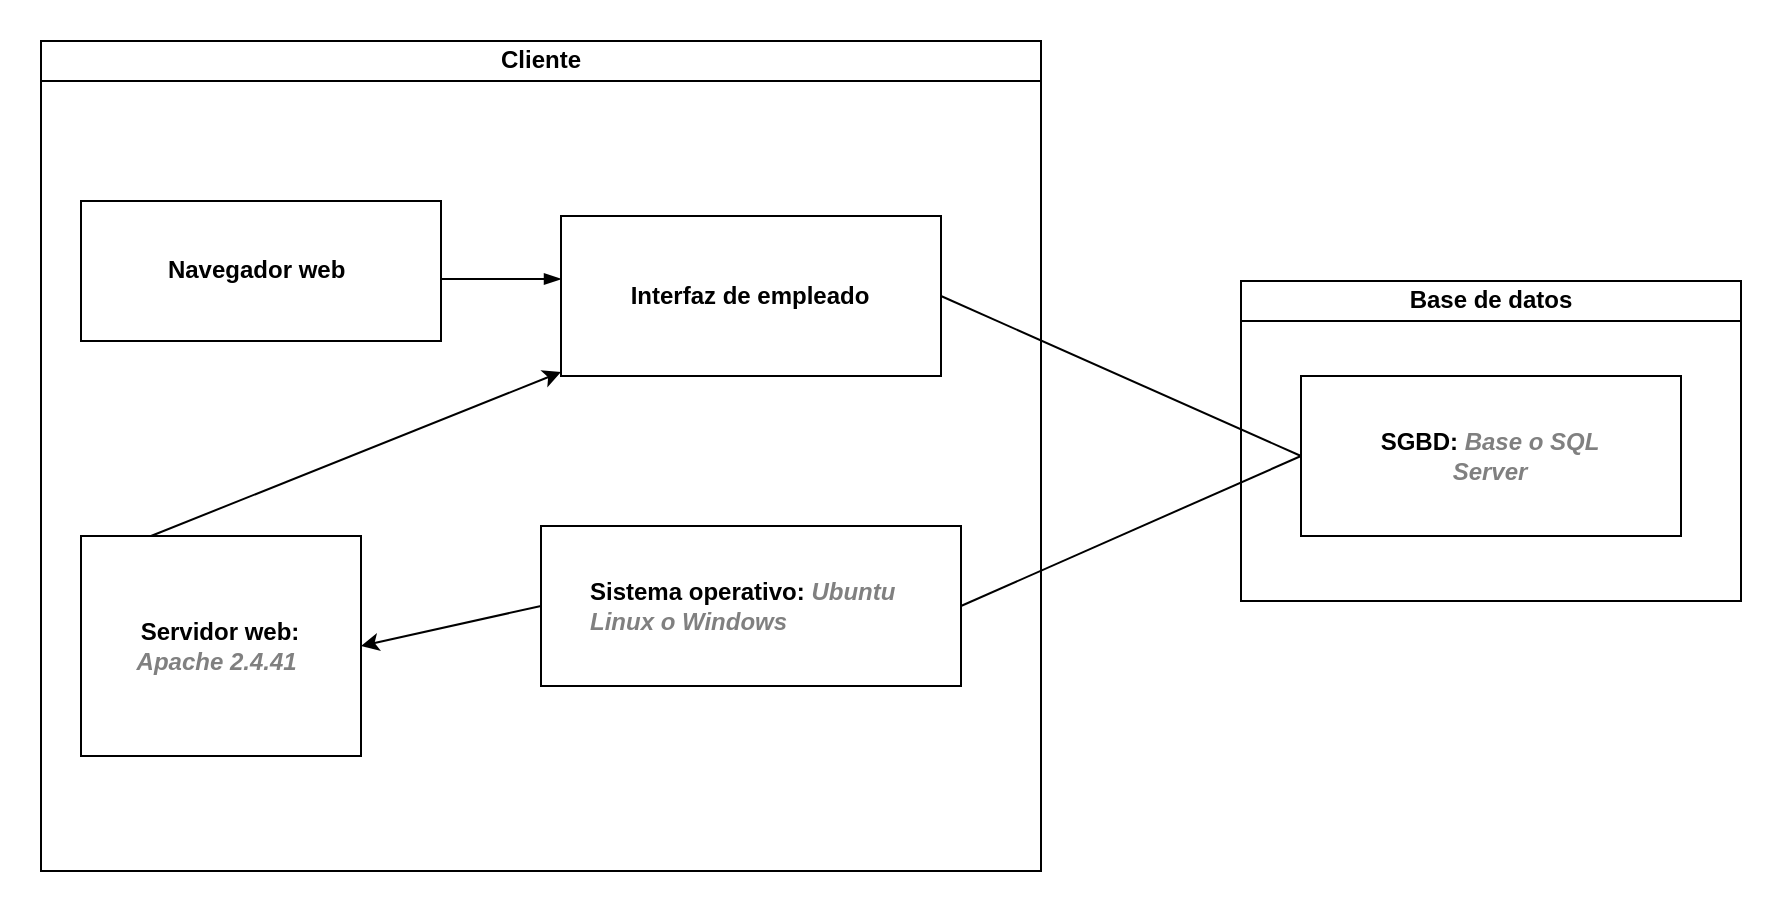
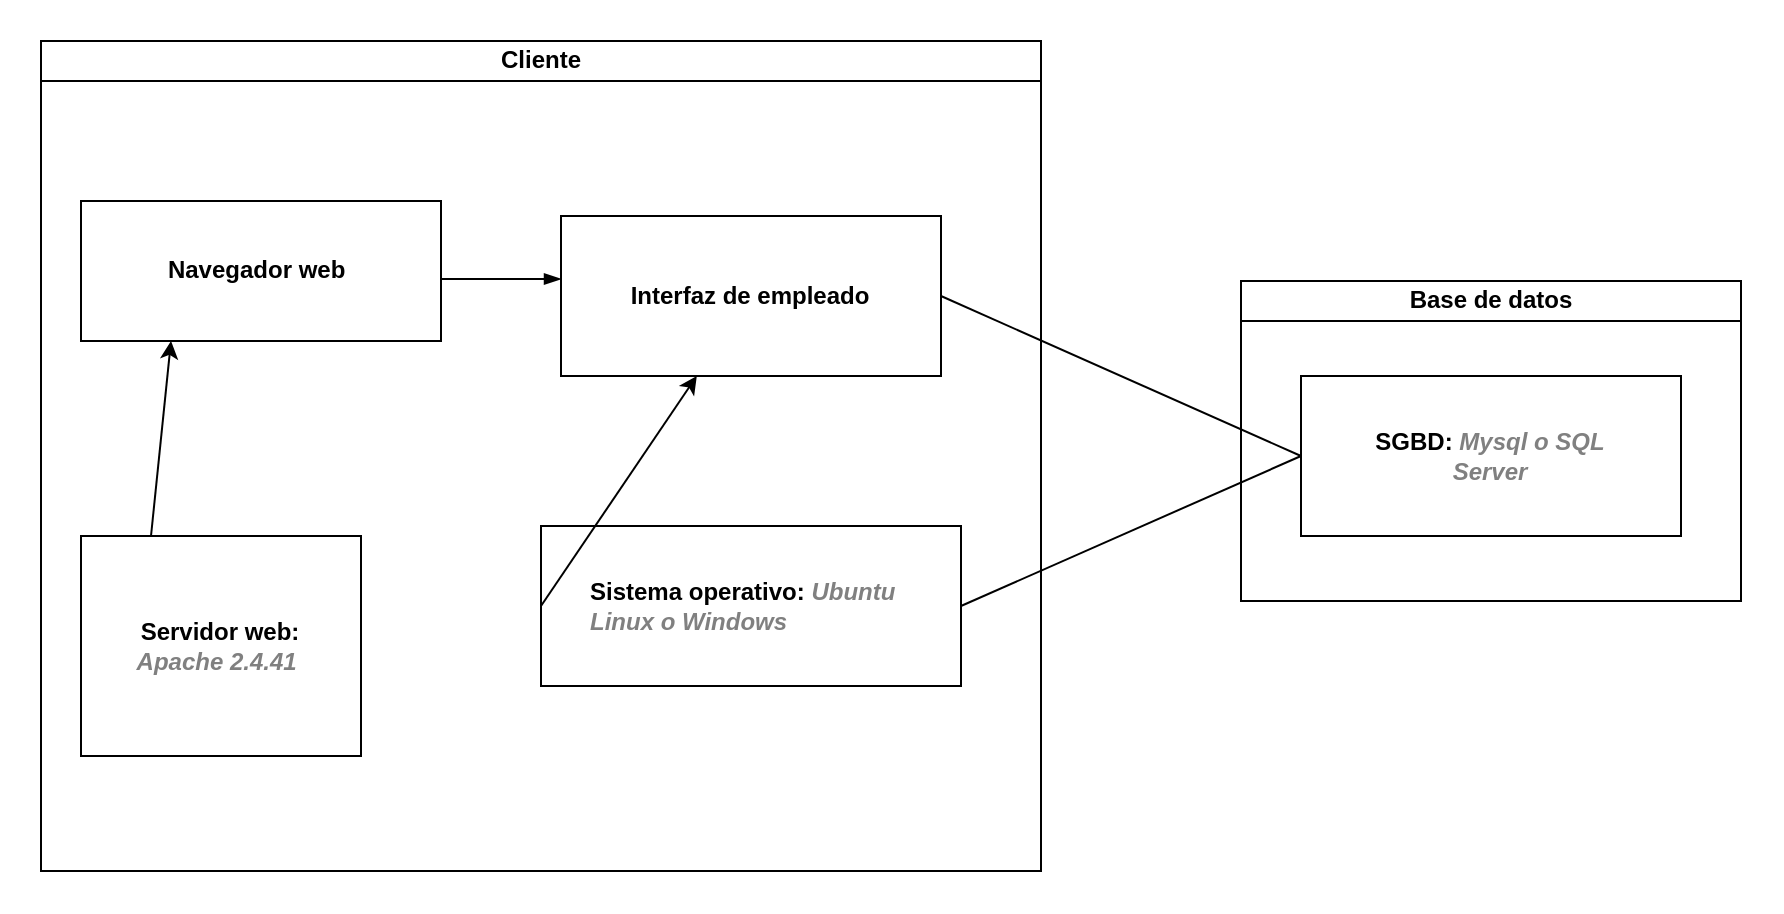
(350, 456) -> (160, 445)
(1491, 457) -> (1491, 457)
(458, 625) -> (615, 497)
